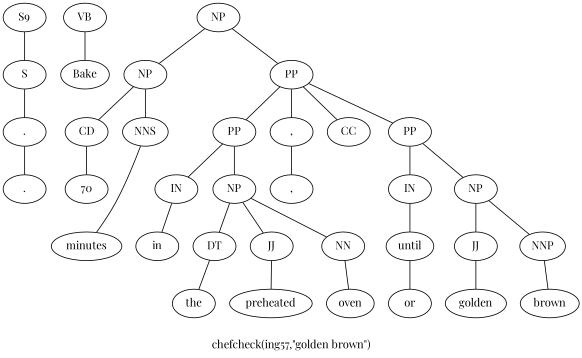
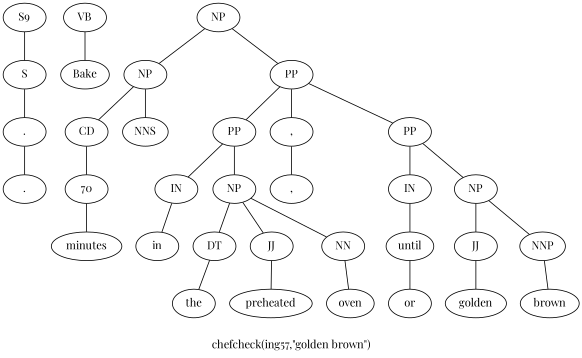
(349, 132) -> none
(122, 191) -> (87, 218)
